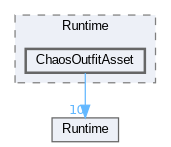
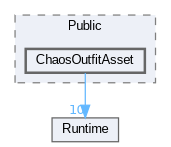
(85, 27) -> (85, 27)
